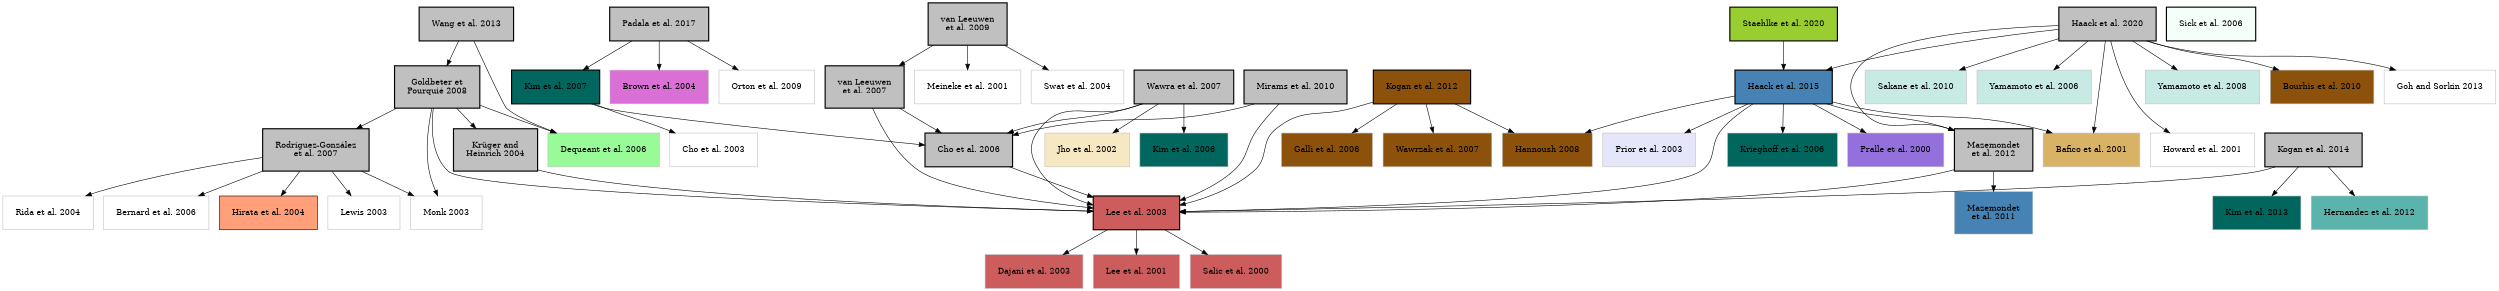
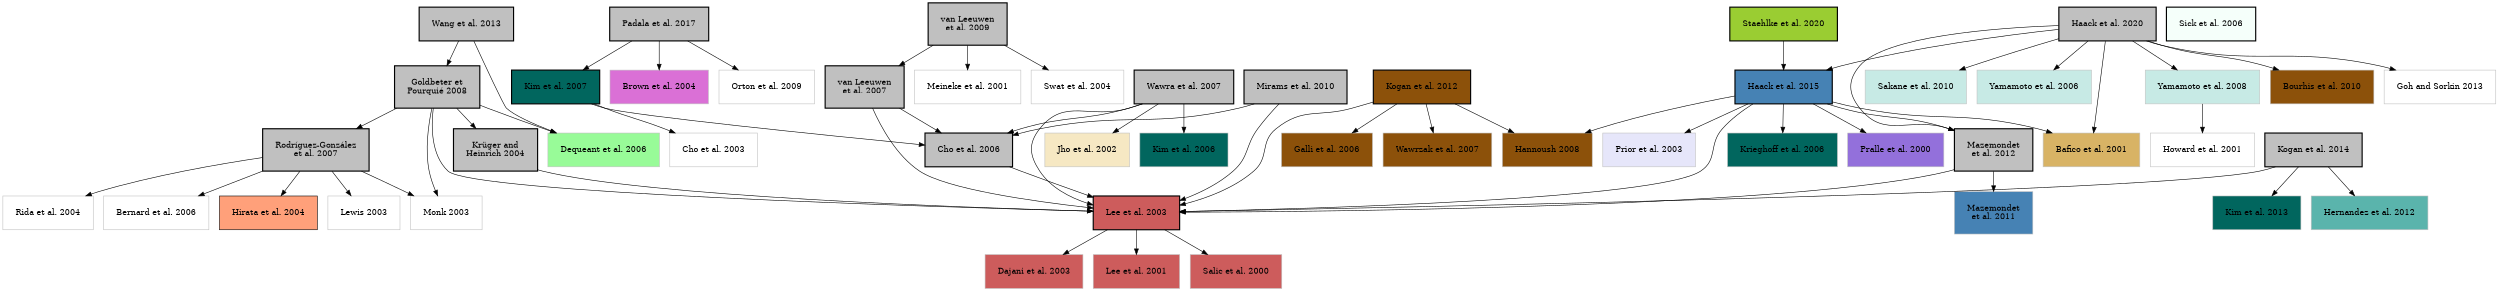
(2129, 91) -> (2202, 115)
